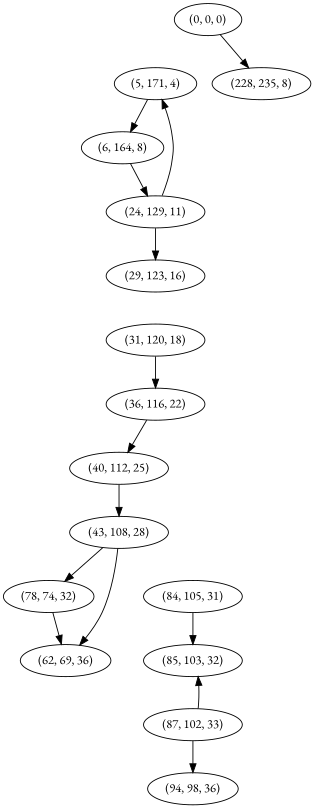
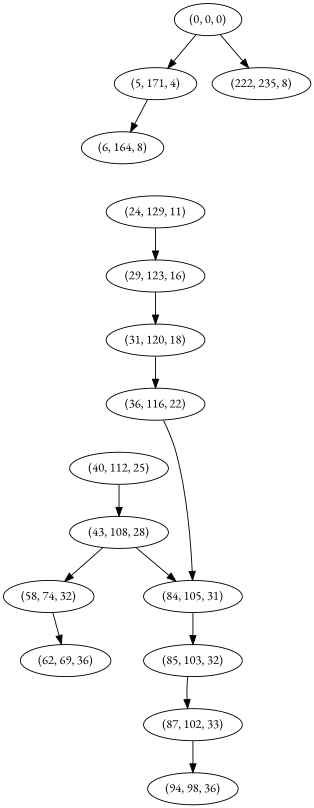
(261, 84) -> (261, 84)
(173, 152) -> (185, 48)
(137, 176) -> none
none -> (156, 304)
(140, 432) -> (185, 494)
(49, 596) -> (49, 596)
(108, 596) -> (152, 561)
(199, 697) -> (187, 688)
